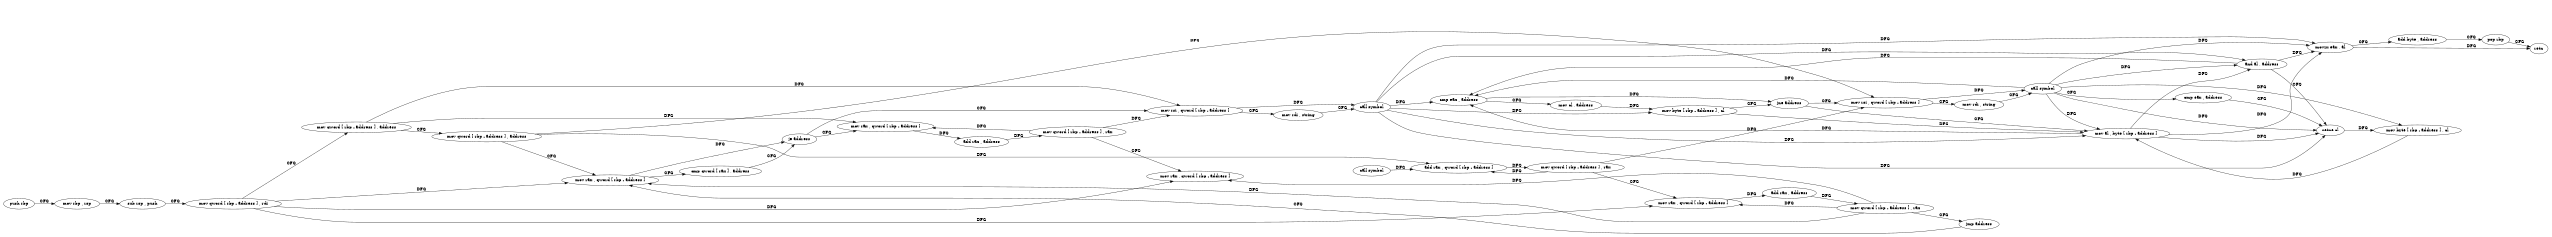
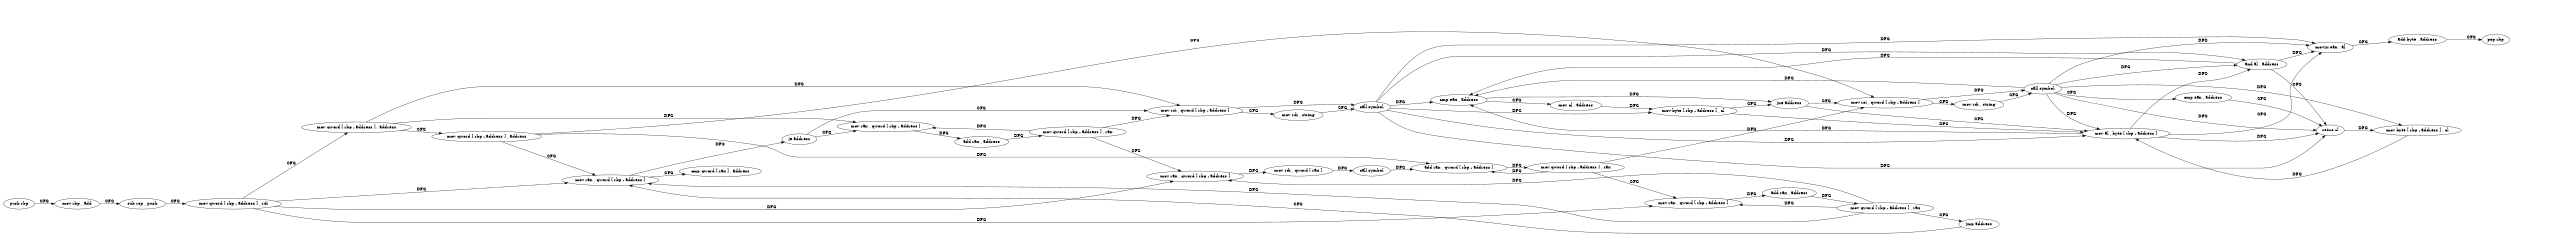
(2539, 49) -> none
(2262, 114) -> (2262, 114)
(772, 160) -> none
none -> (1298, 171)
(77, 204) -> (77, 204)
